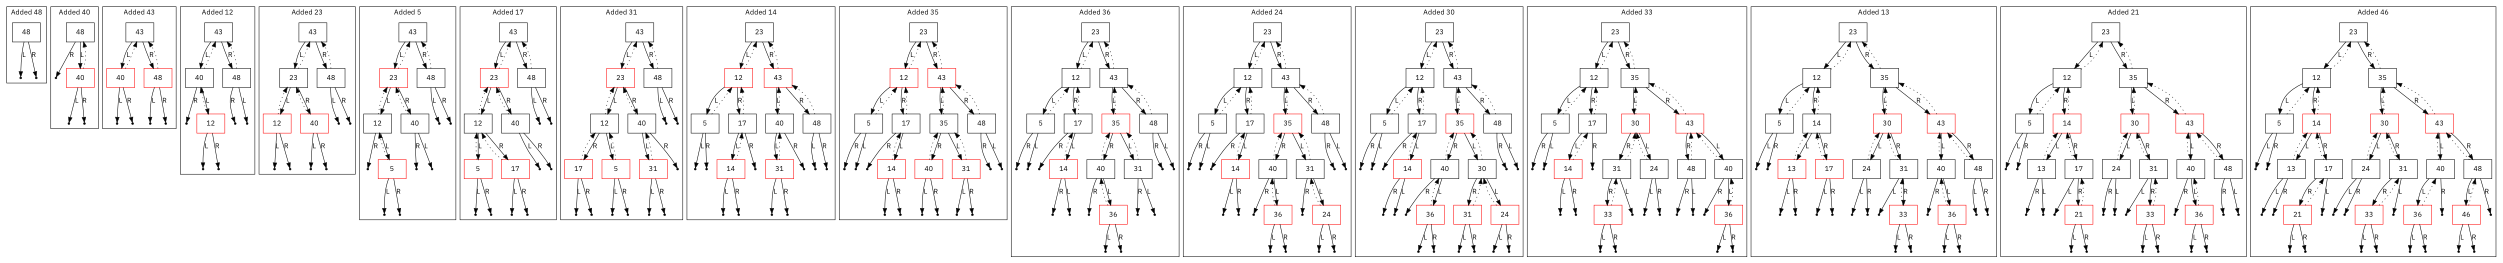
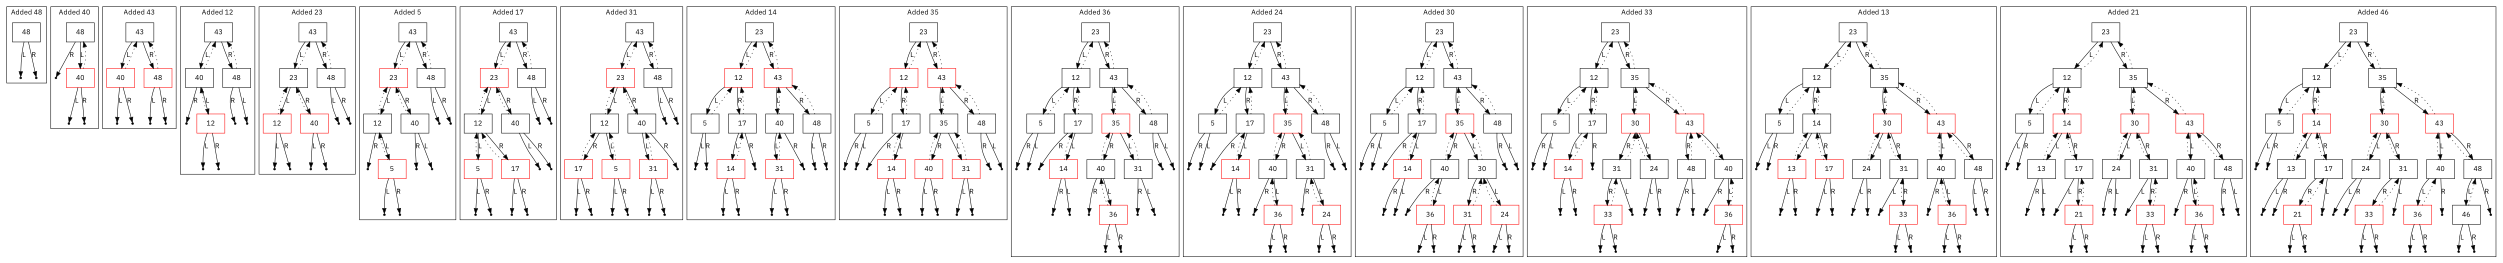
(2466, 215) -> (2466, 215)
